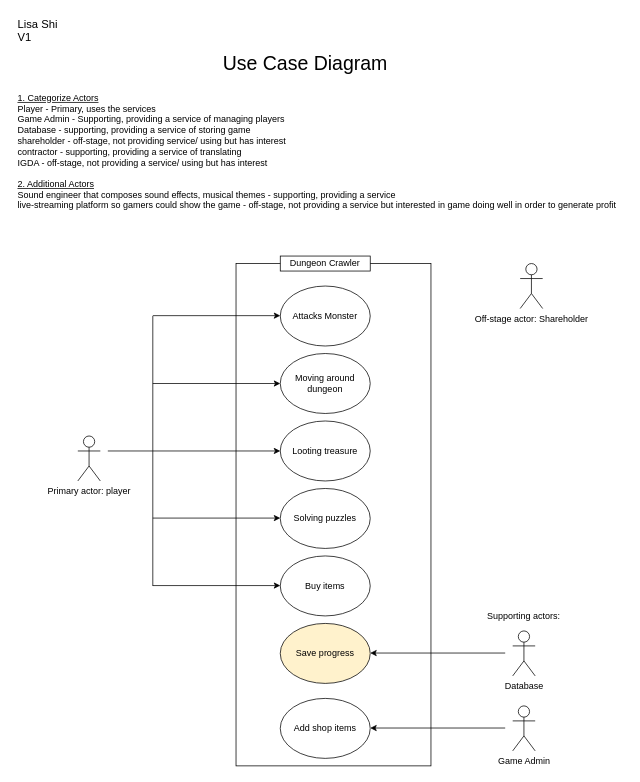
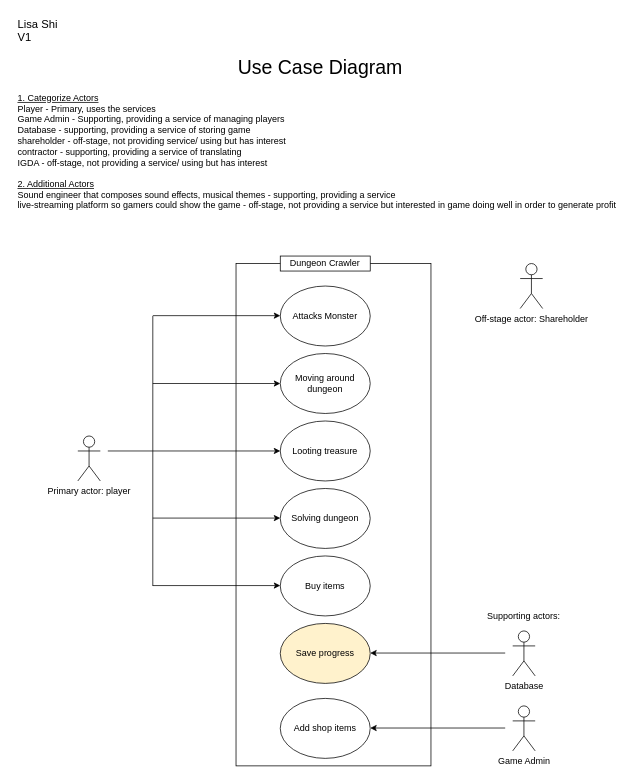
(305, 64) -> (320, 68)
(325, 519) -> (325, 519)
